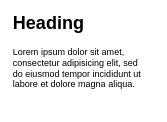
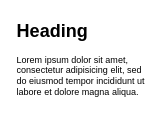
(79, 53) -> (83, 60)
